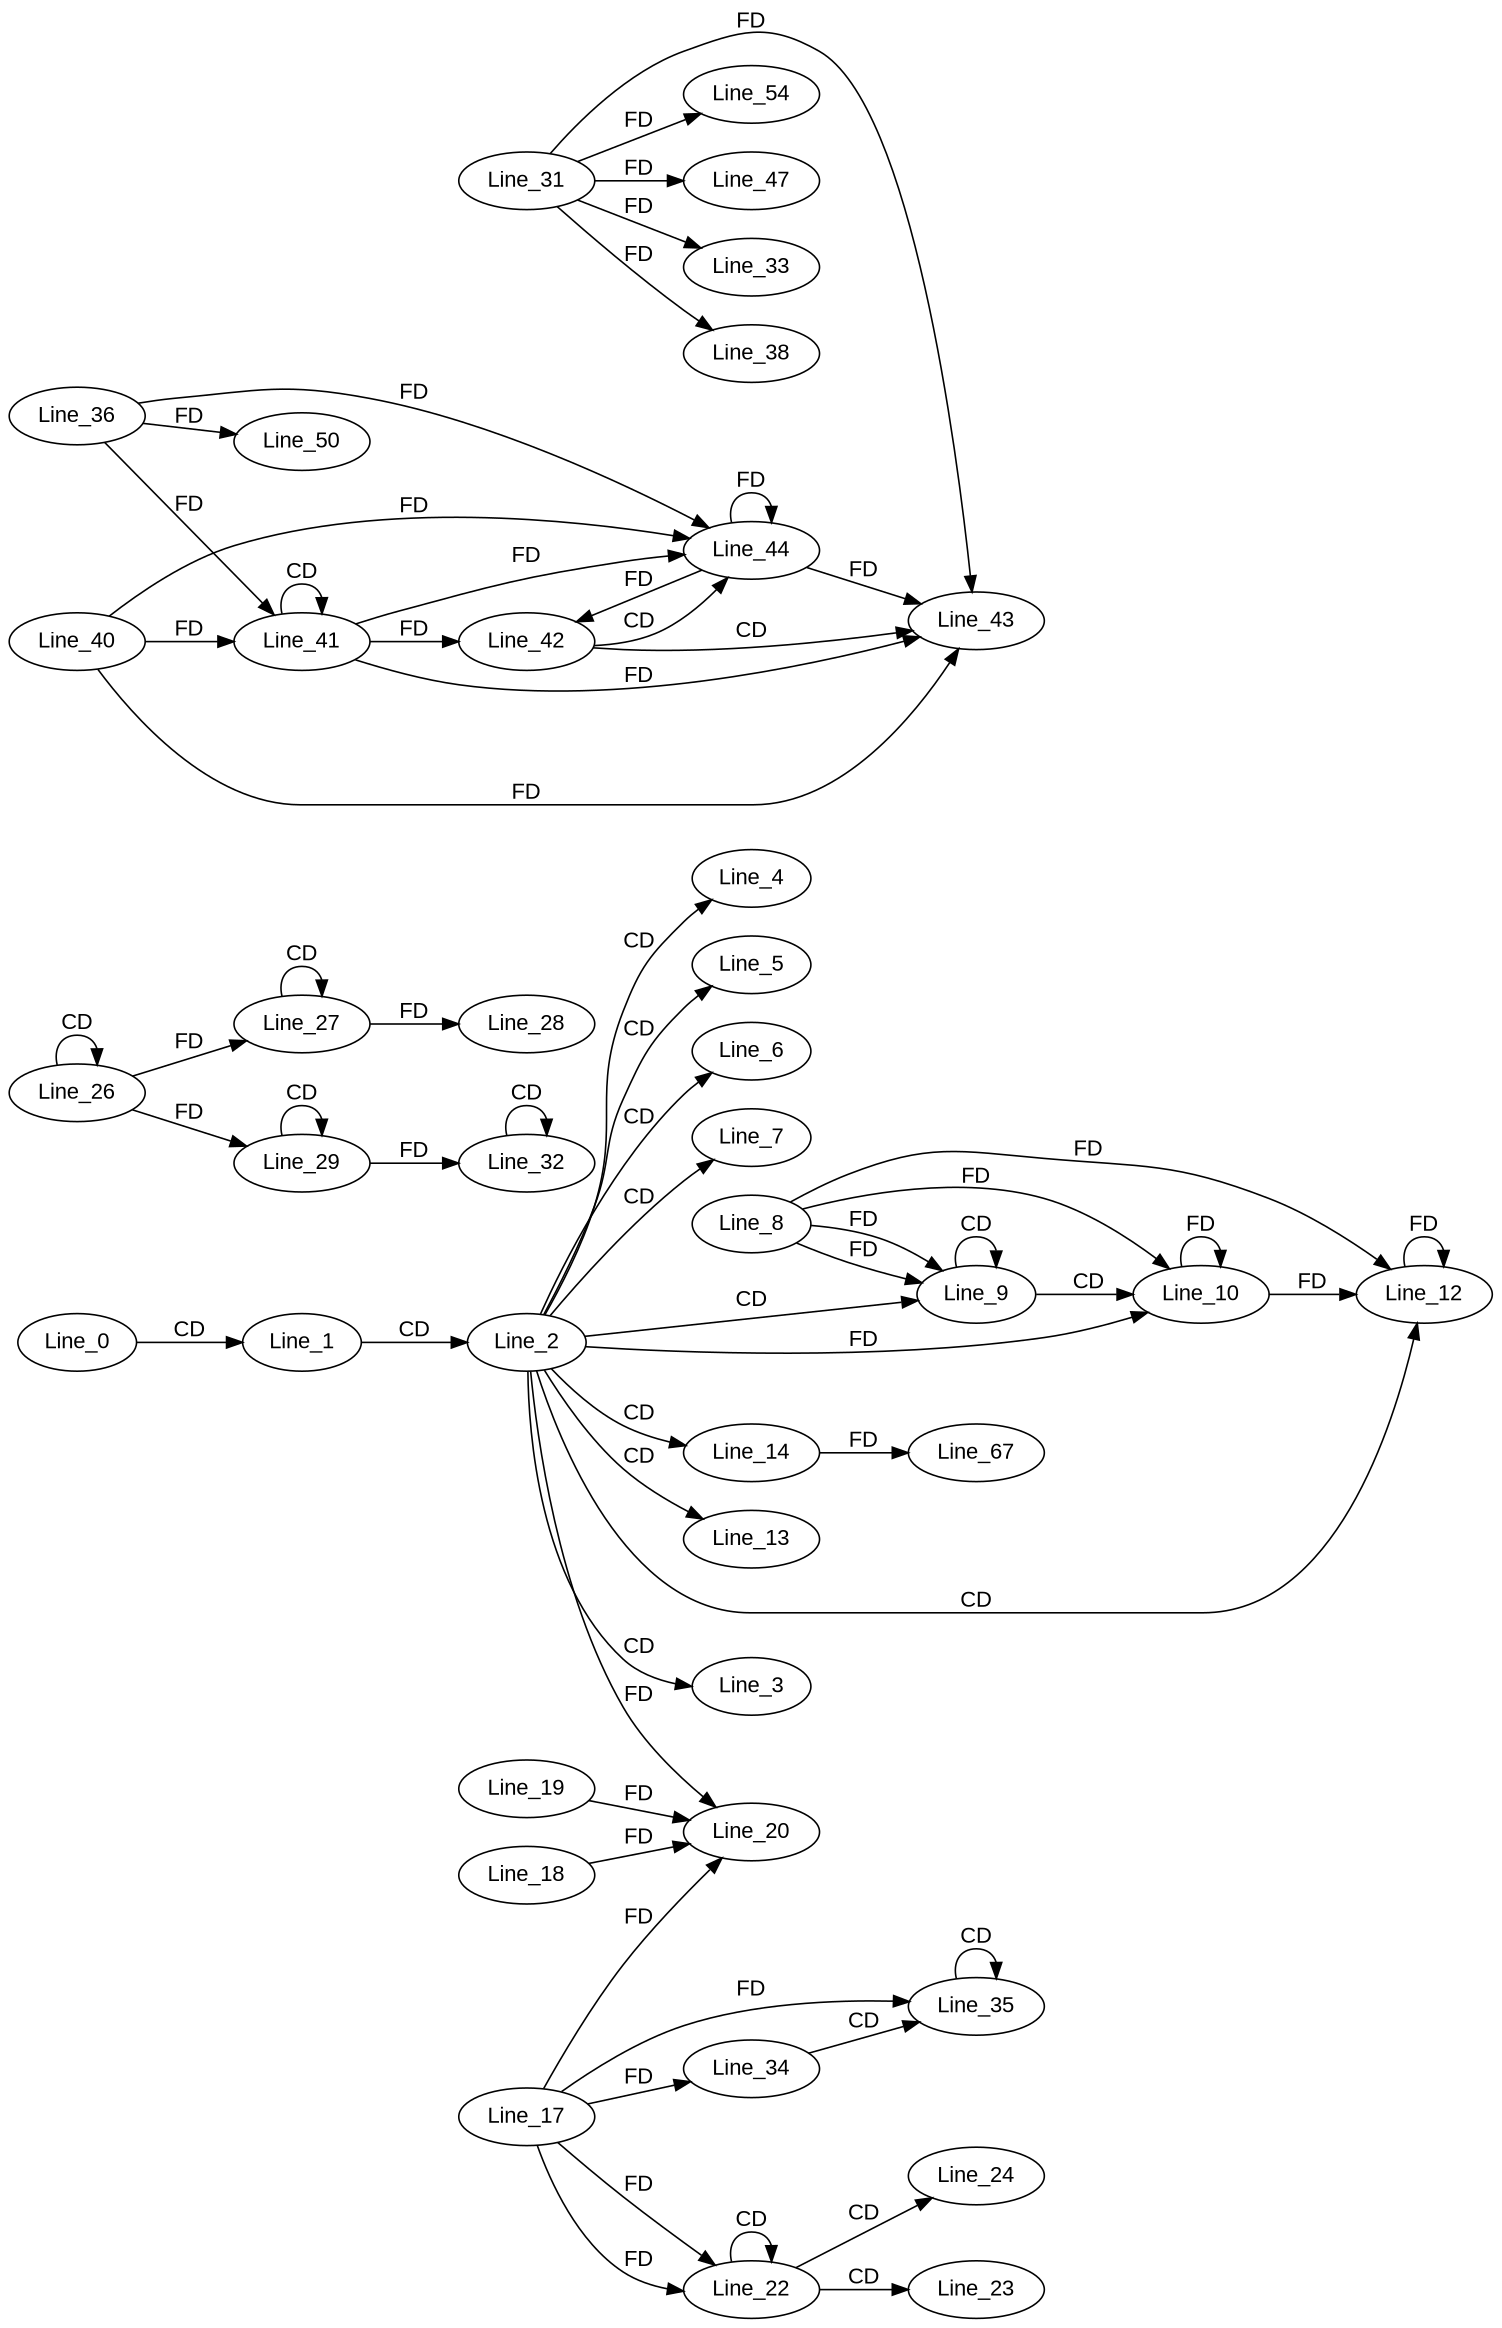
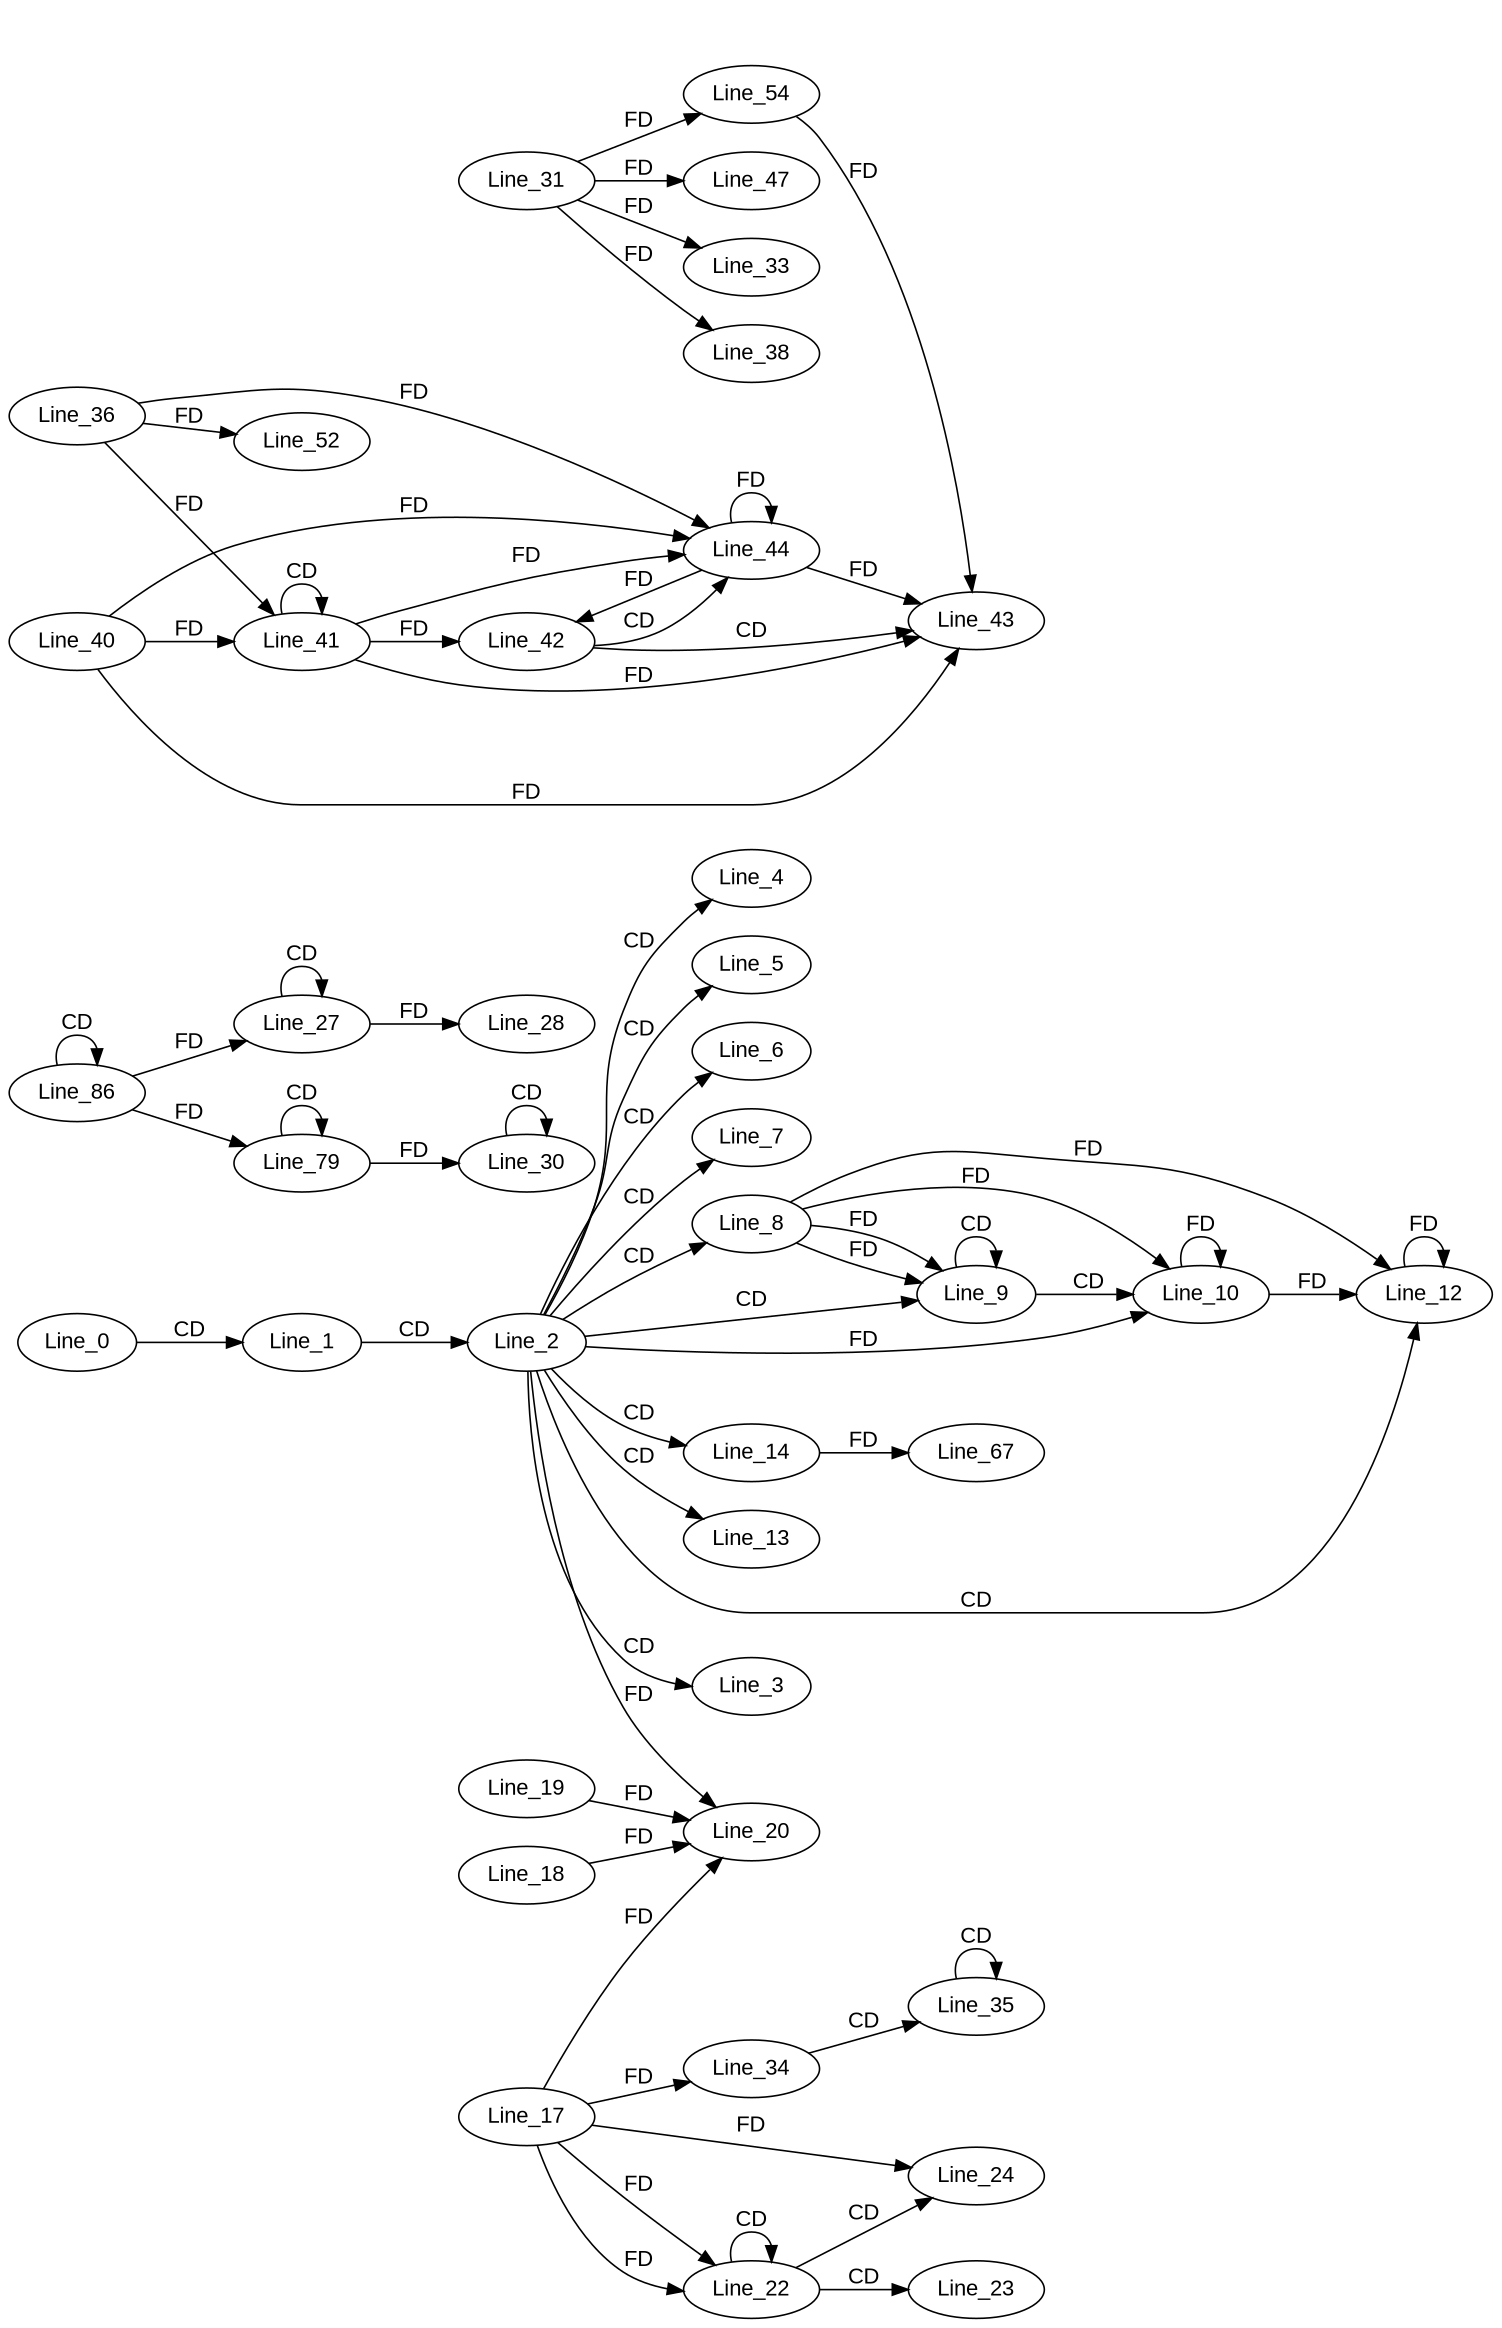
(885, 152) -> (916, 332)
(302, 442) -> (302, 442)
(77, 1093) -> (77, 1093)
(302, 1163) -> (302, 1163)
(527, 1163) -> (527, 1163)
none -> (626, 1282)
(719, 2016) -> (744, 2145)
